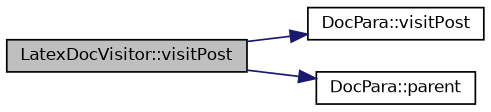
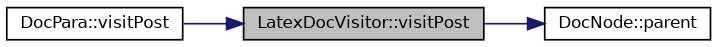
(269, 39) -> (205, 24)
(396, 88) -> (628, 24)
